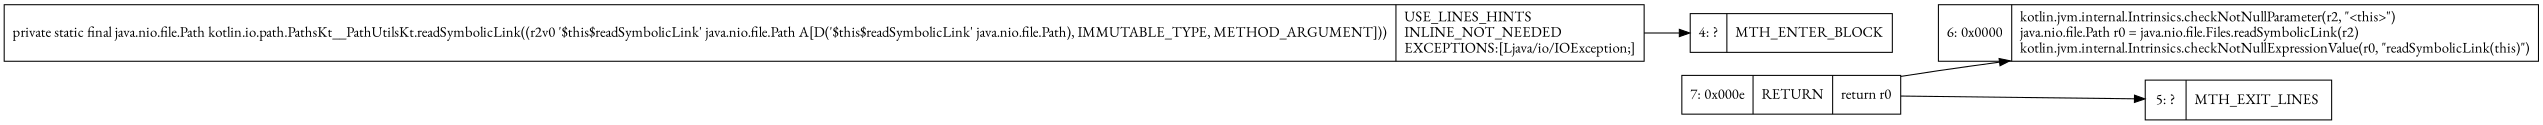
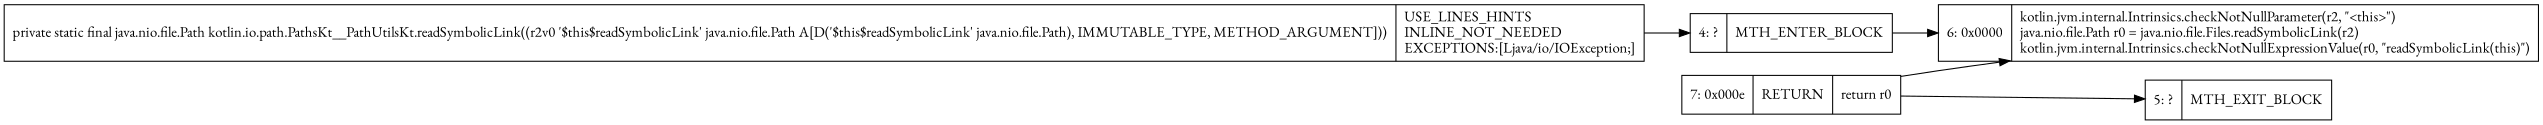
none -> (1910, 33)
(2257, 99) -> (2257, 99)
